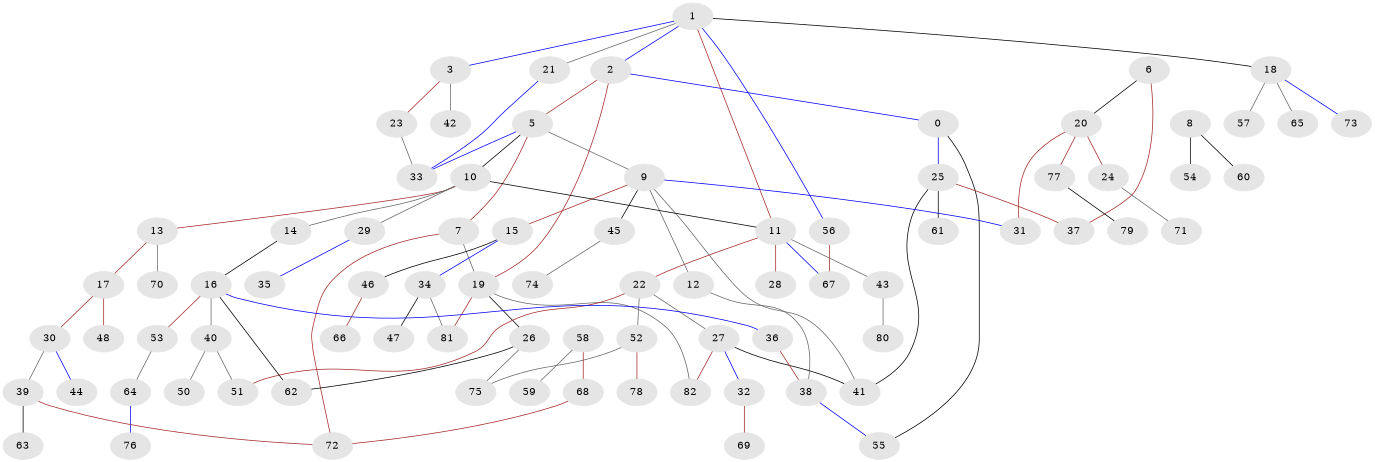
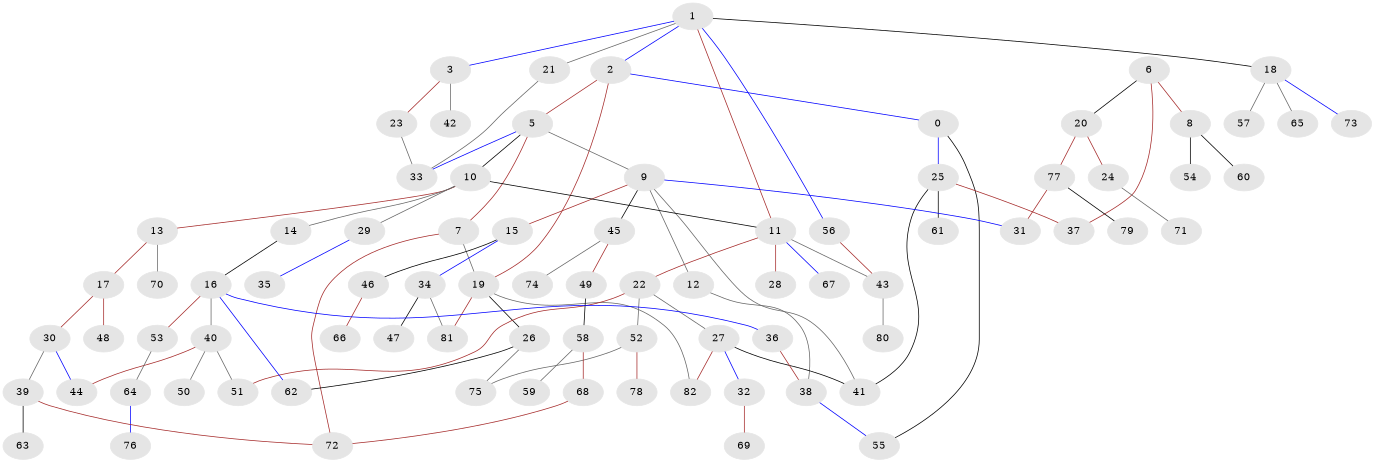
none -> (1170, 97)
(488, 128) -> (488, 128)
(1027, 166) -> (1037, 204)
(829, 253) -> (856, 258)
none -> (586, 285)
(251, 339) -> (251, 339)
none -> (152, 363)
